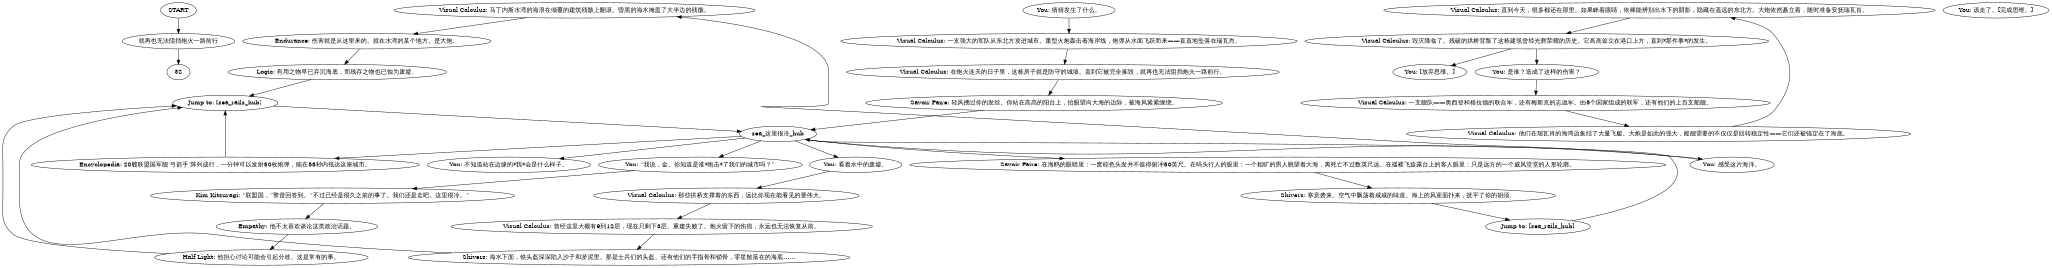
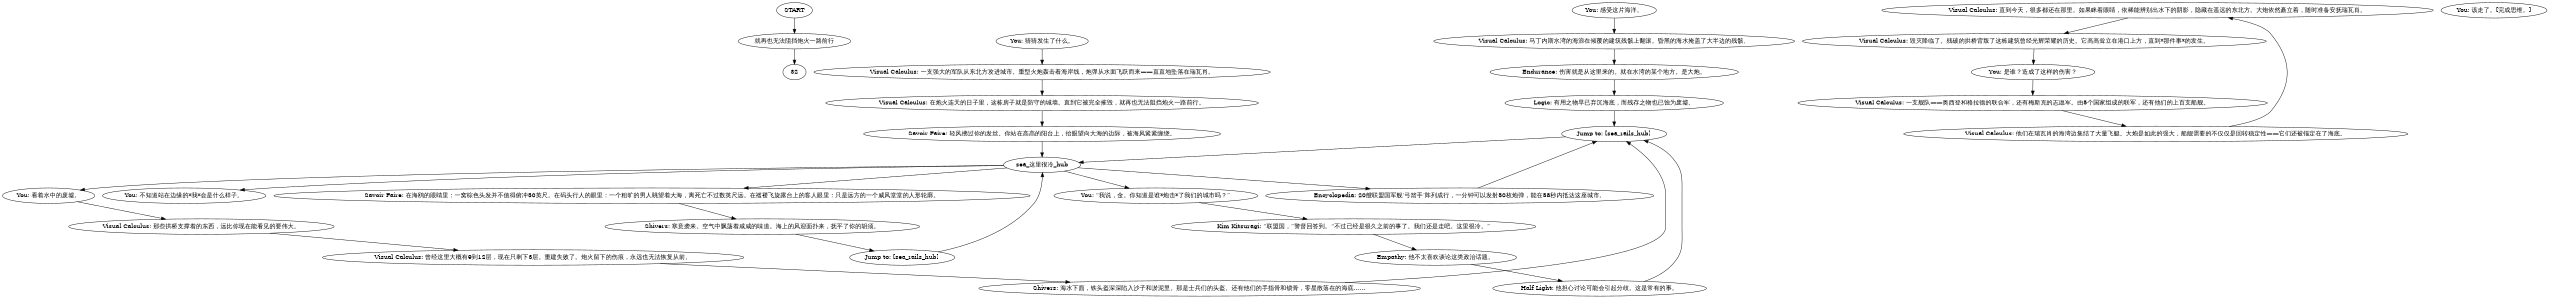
(1430, 72) -> none
(1252, 150) -> none
